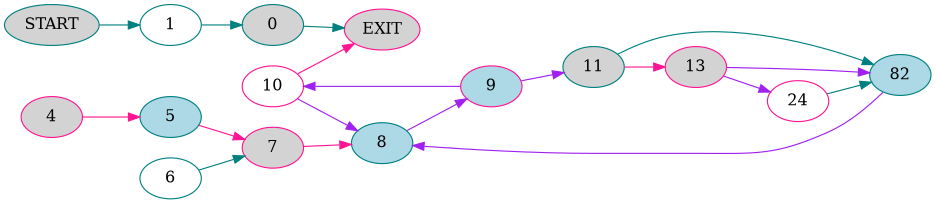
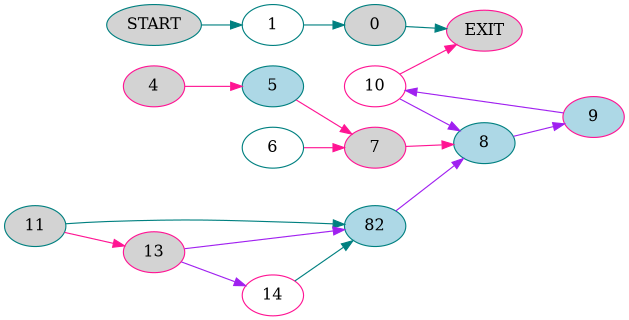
(537, 78) -> none
(798, 101) -> (273, 295)
(216, 165) -> (318, 148)
